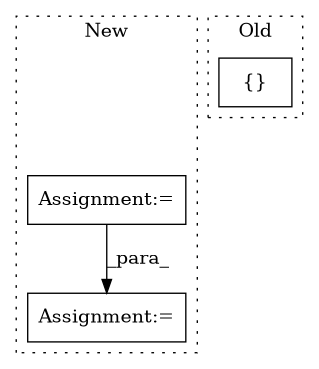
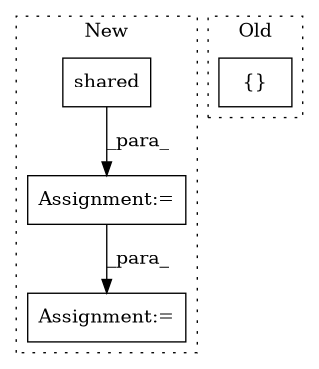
none -> (107, 82)
